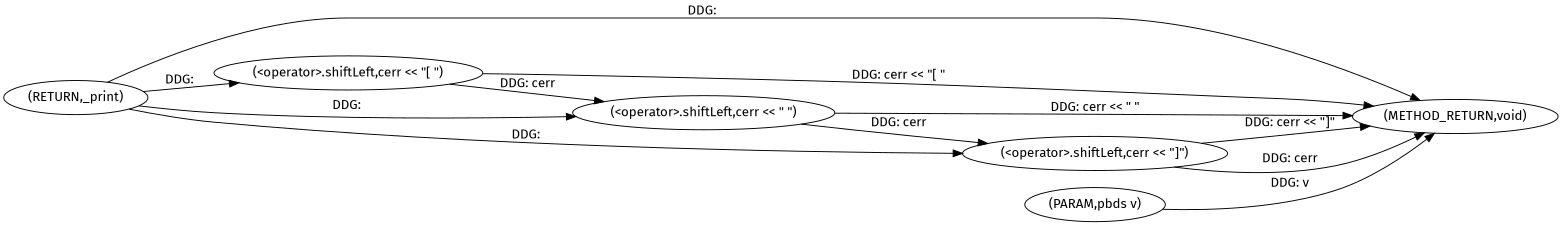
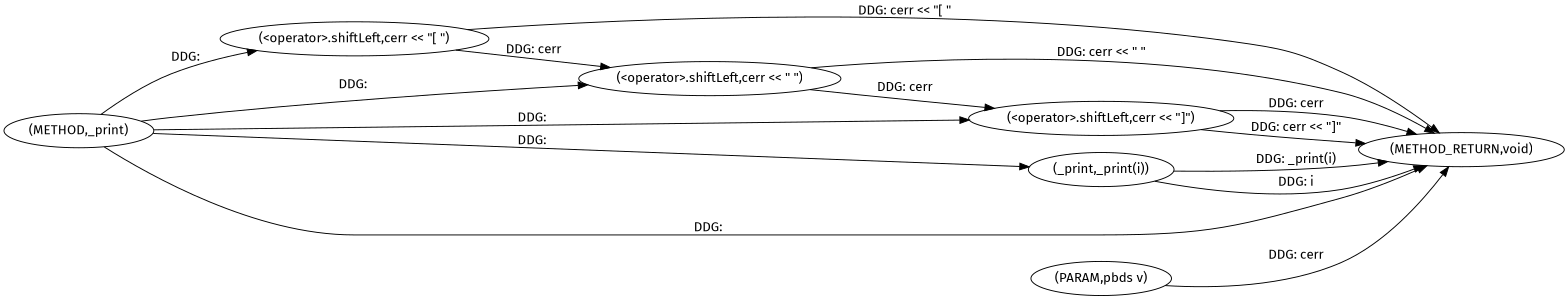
(76, 98) -> (79, 131)
none -> (1101, 170)
(1290, 183) -> (1296, 255)
